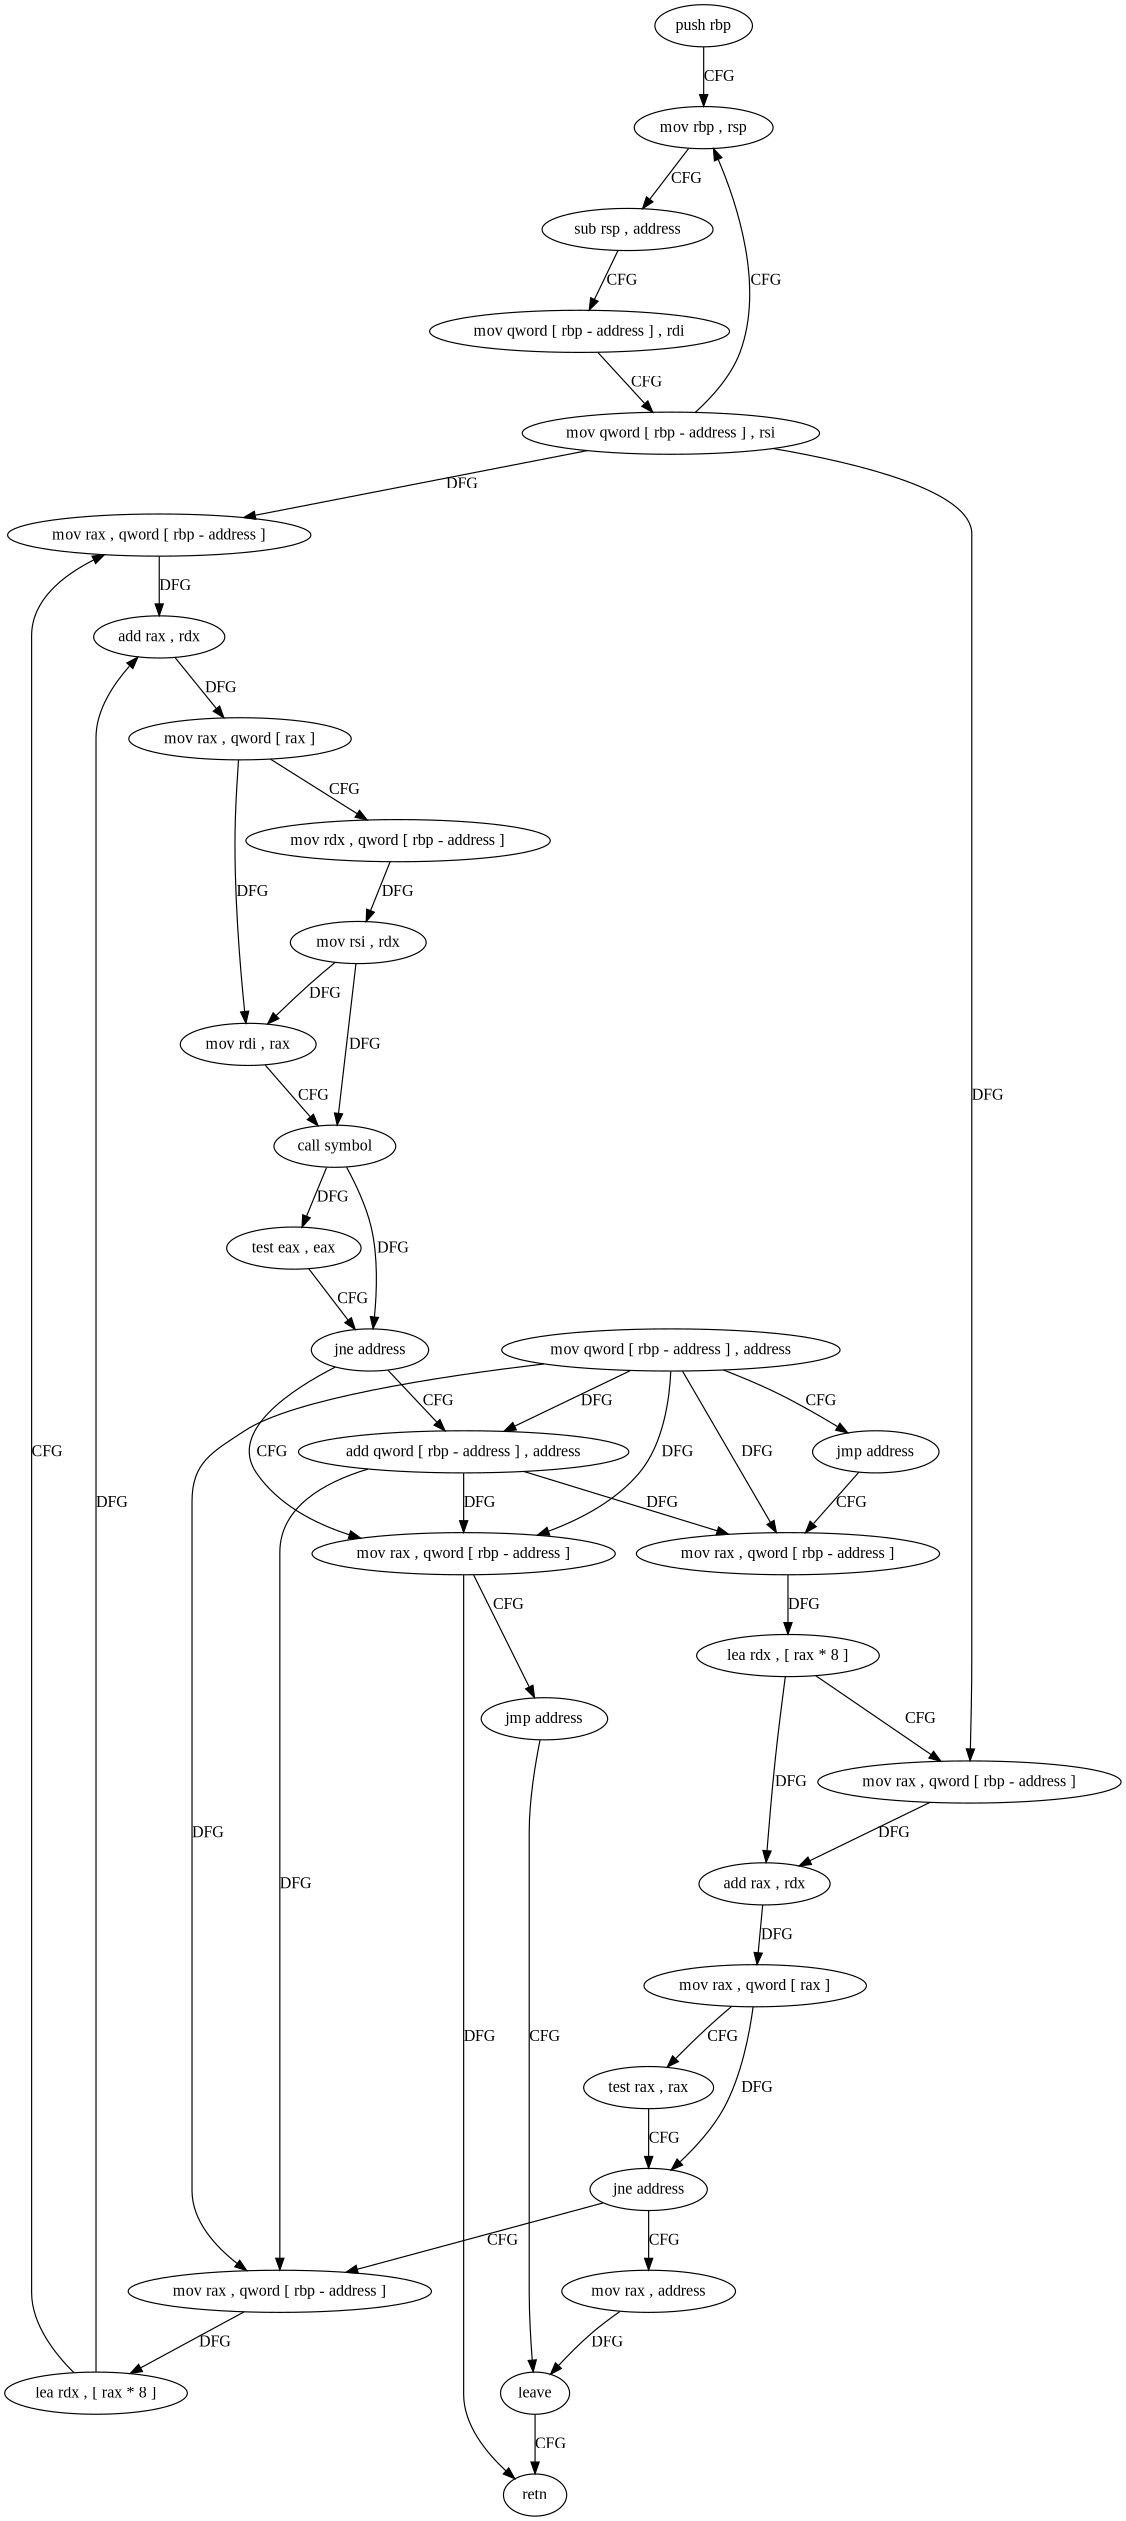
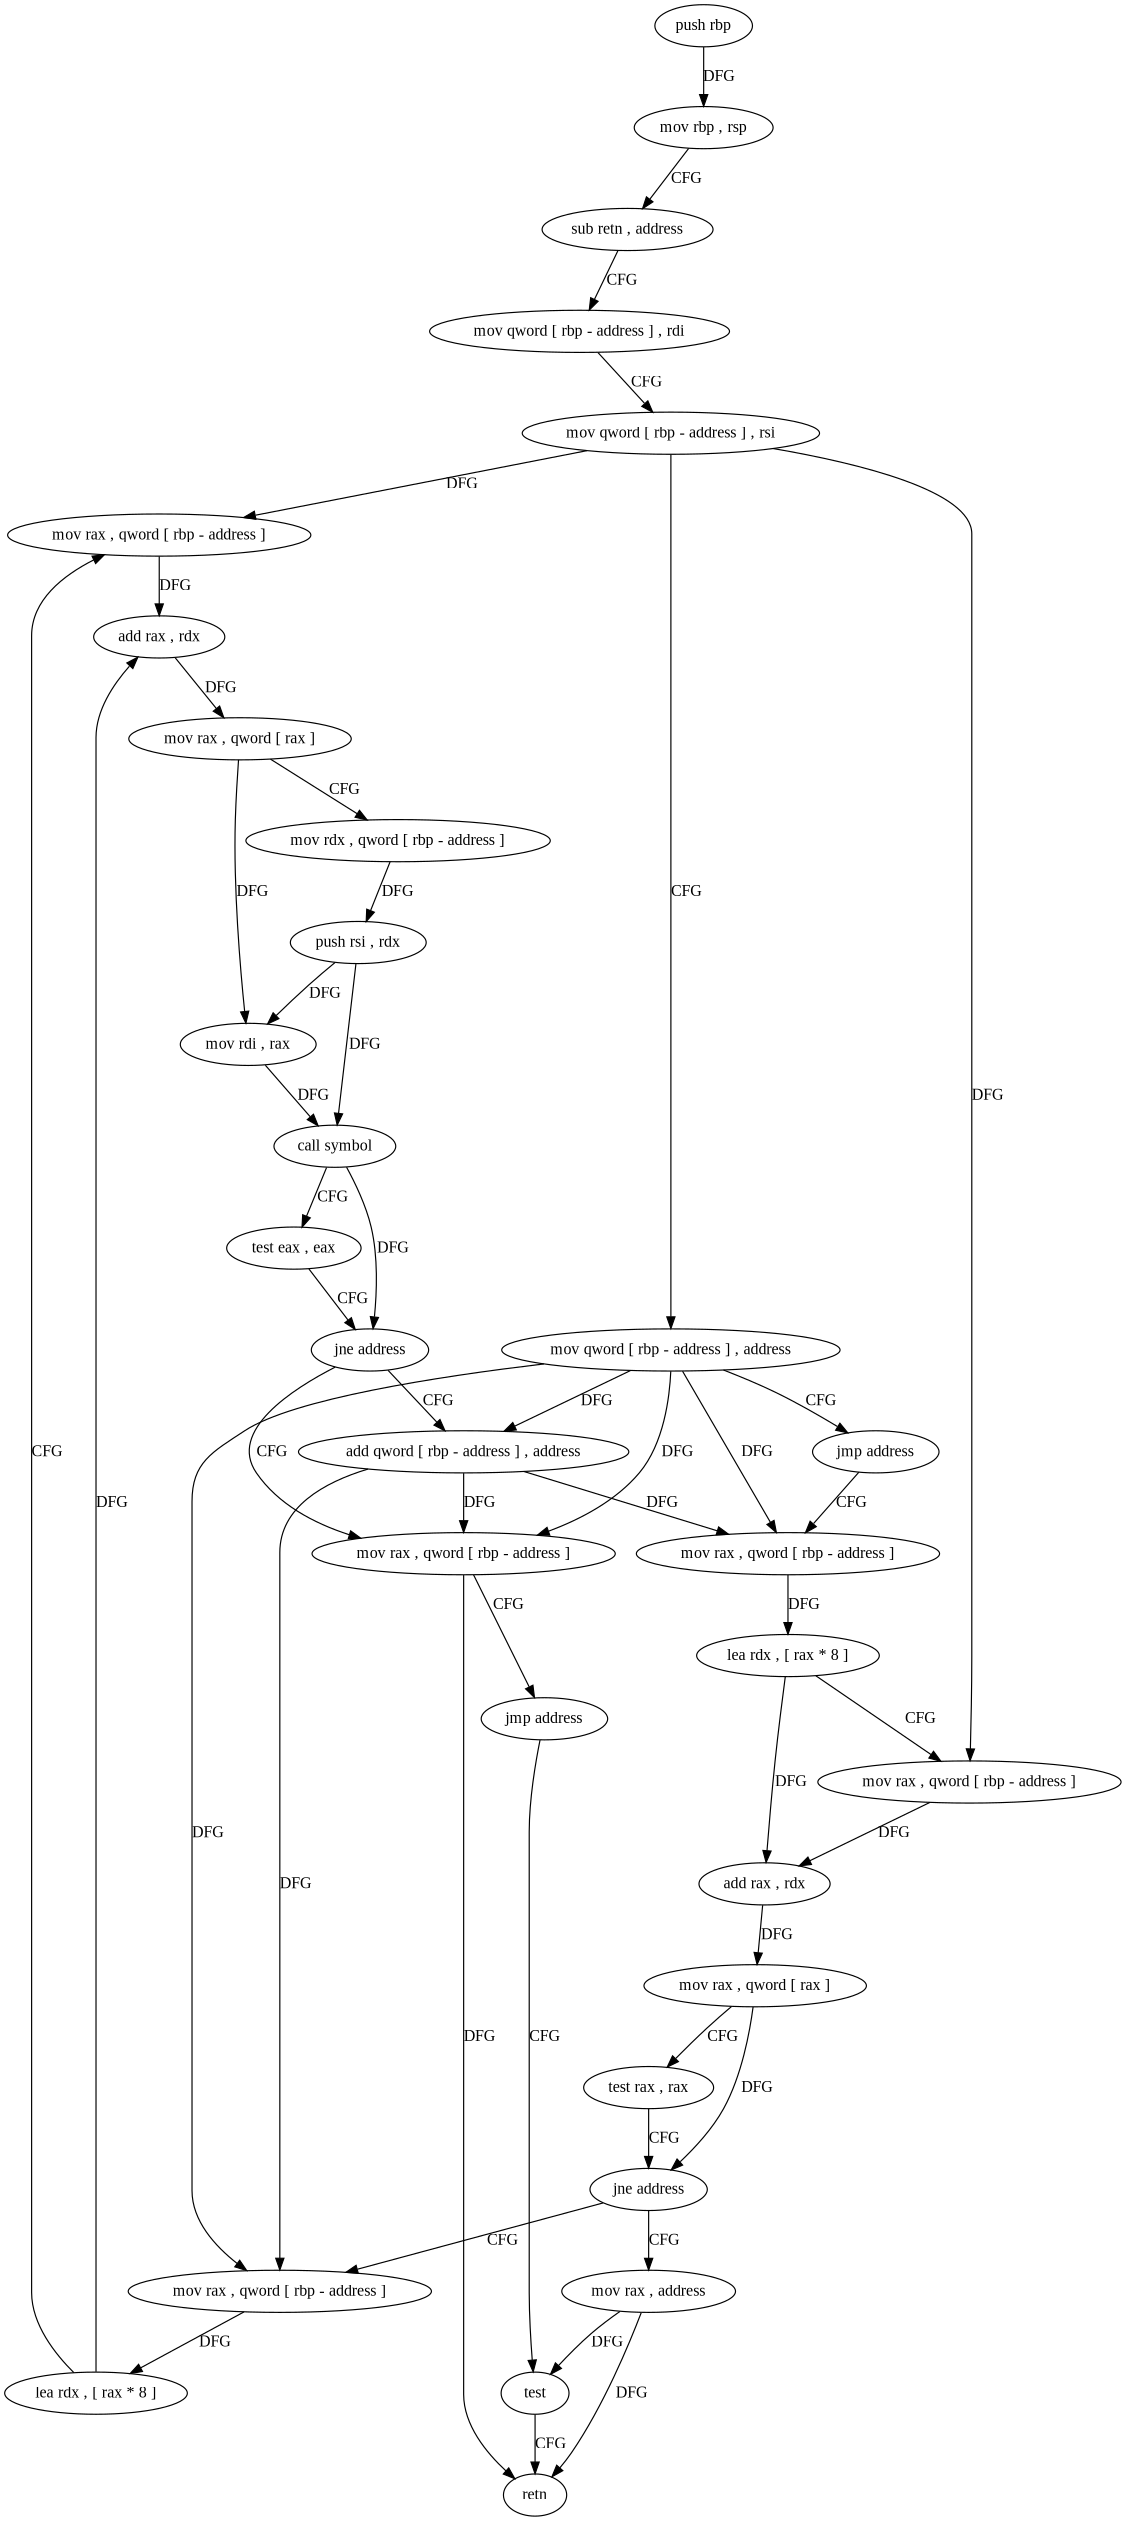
(719, 77) -> (719, 77)
(628, 229) -> (628, 229)
(749, 292) -> (671, 886)
(358, 943) -> (358, 943)
(314, 1095) -> (314, 1095)
(333, 1197) -> (333, 1197)
(535, 2393) -> (535, 2393)
none -> (606, 2393)
